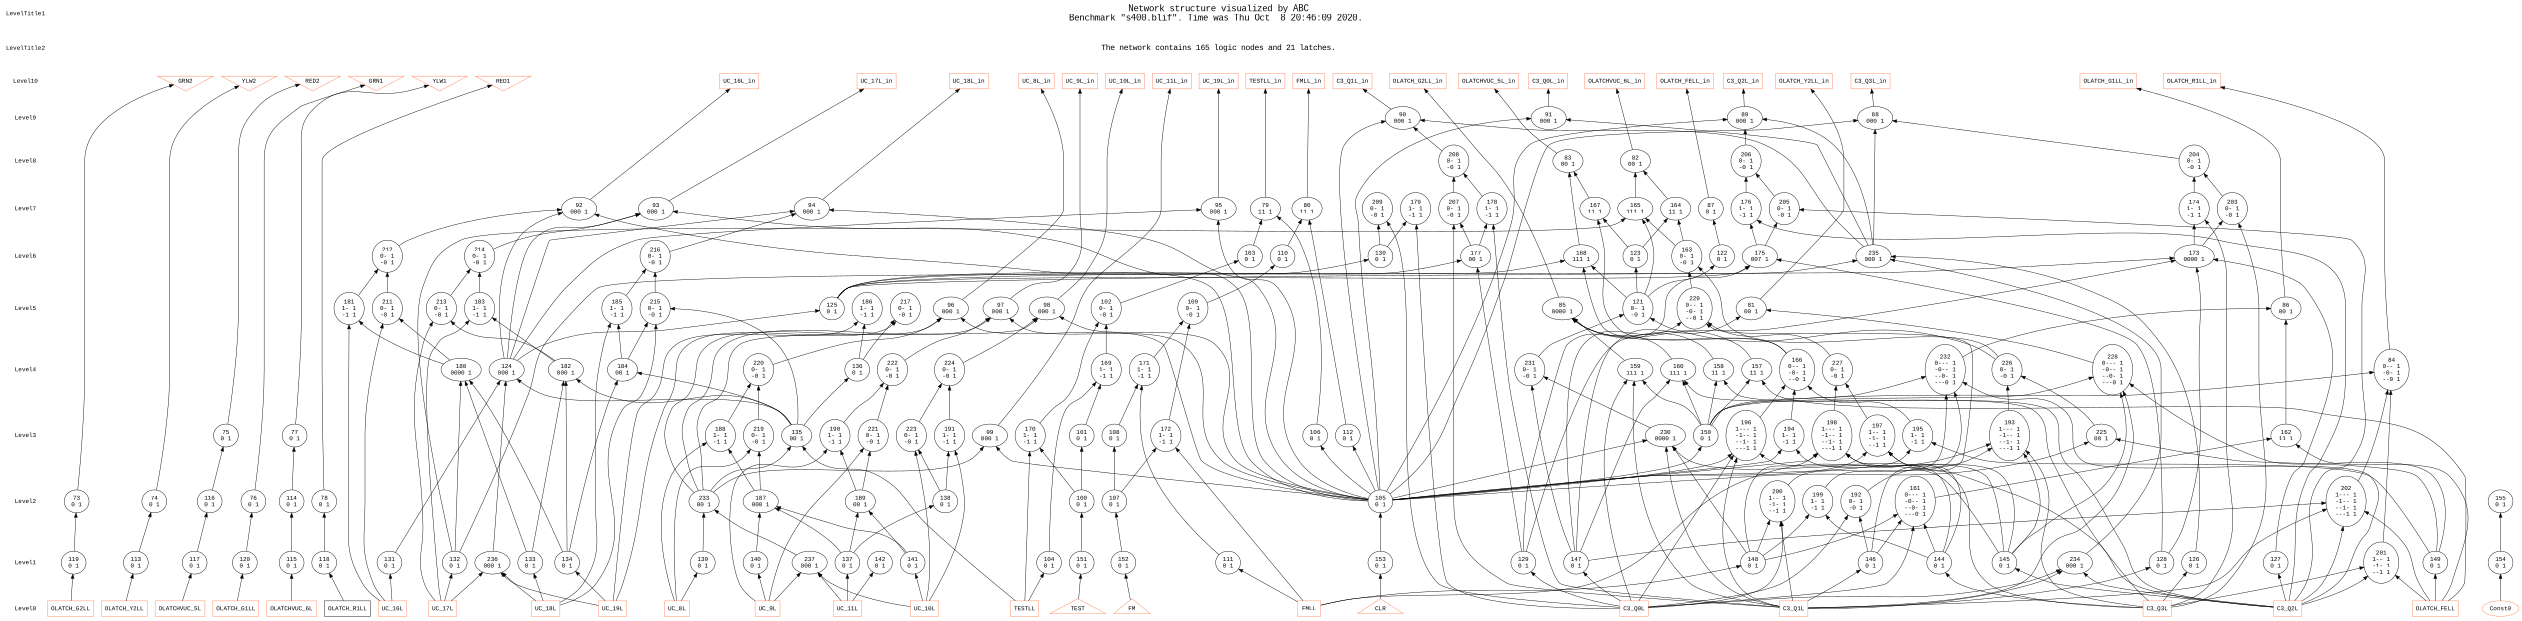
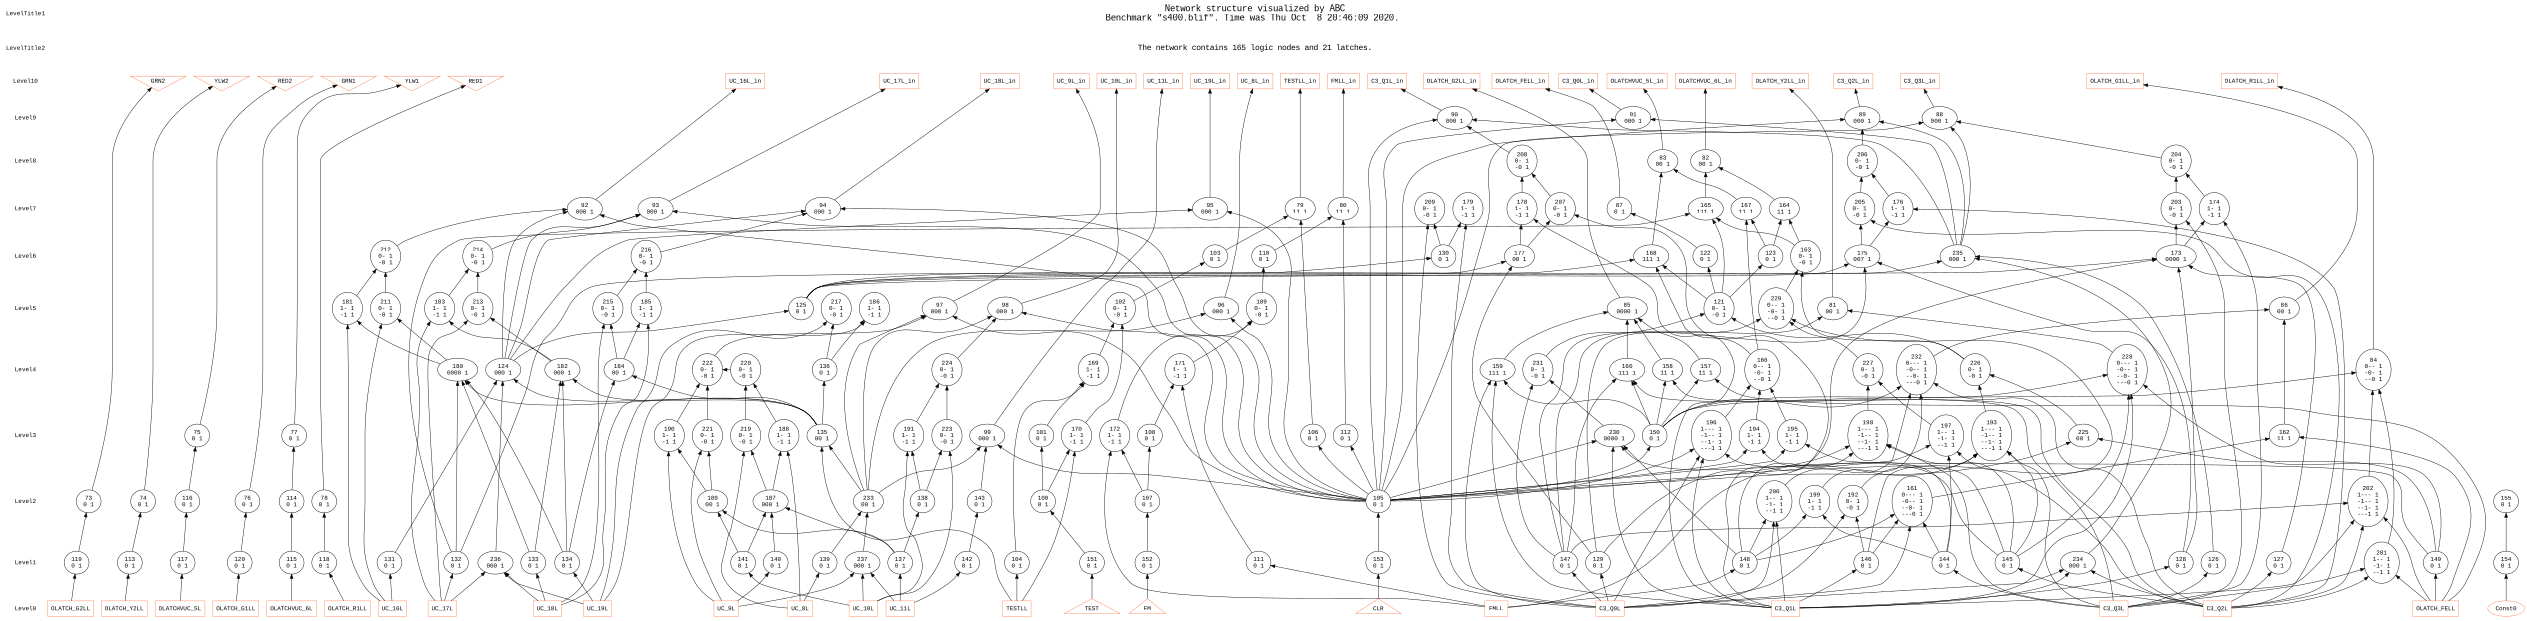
(775, 342) -> (589, 404)
(856, 342) -> (729, 370)
none -> (980, 501)
(347, 609) -> (347, 609)
